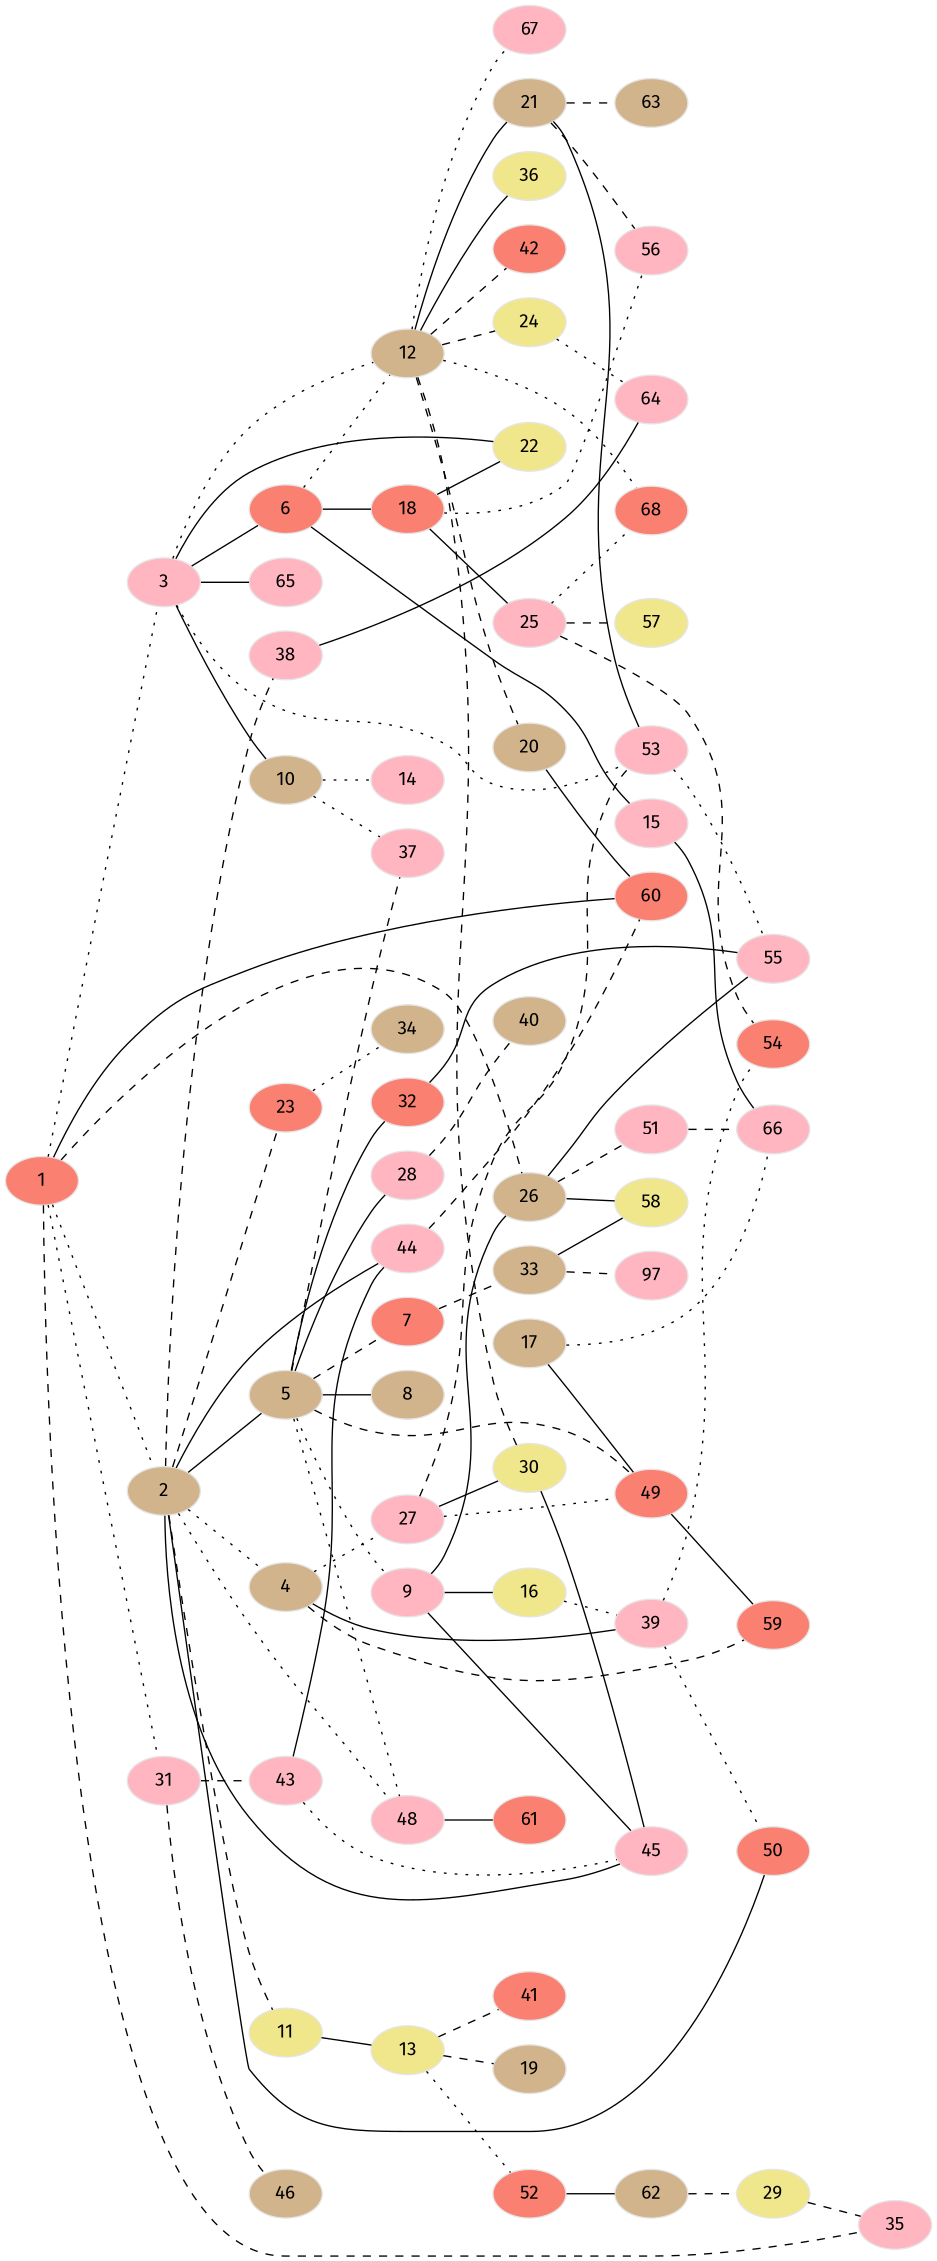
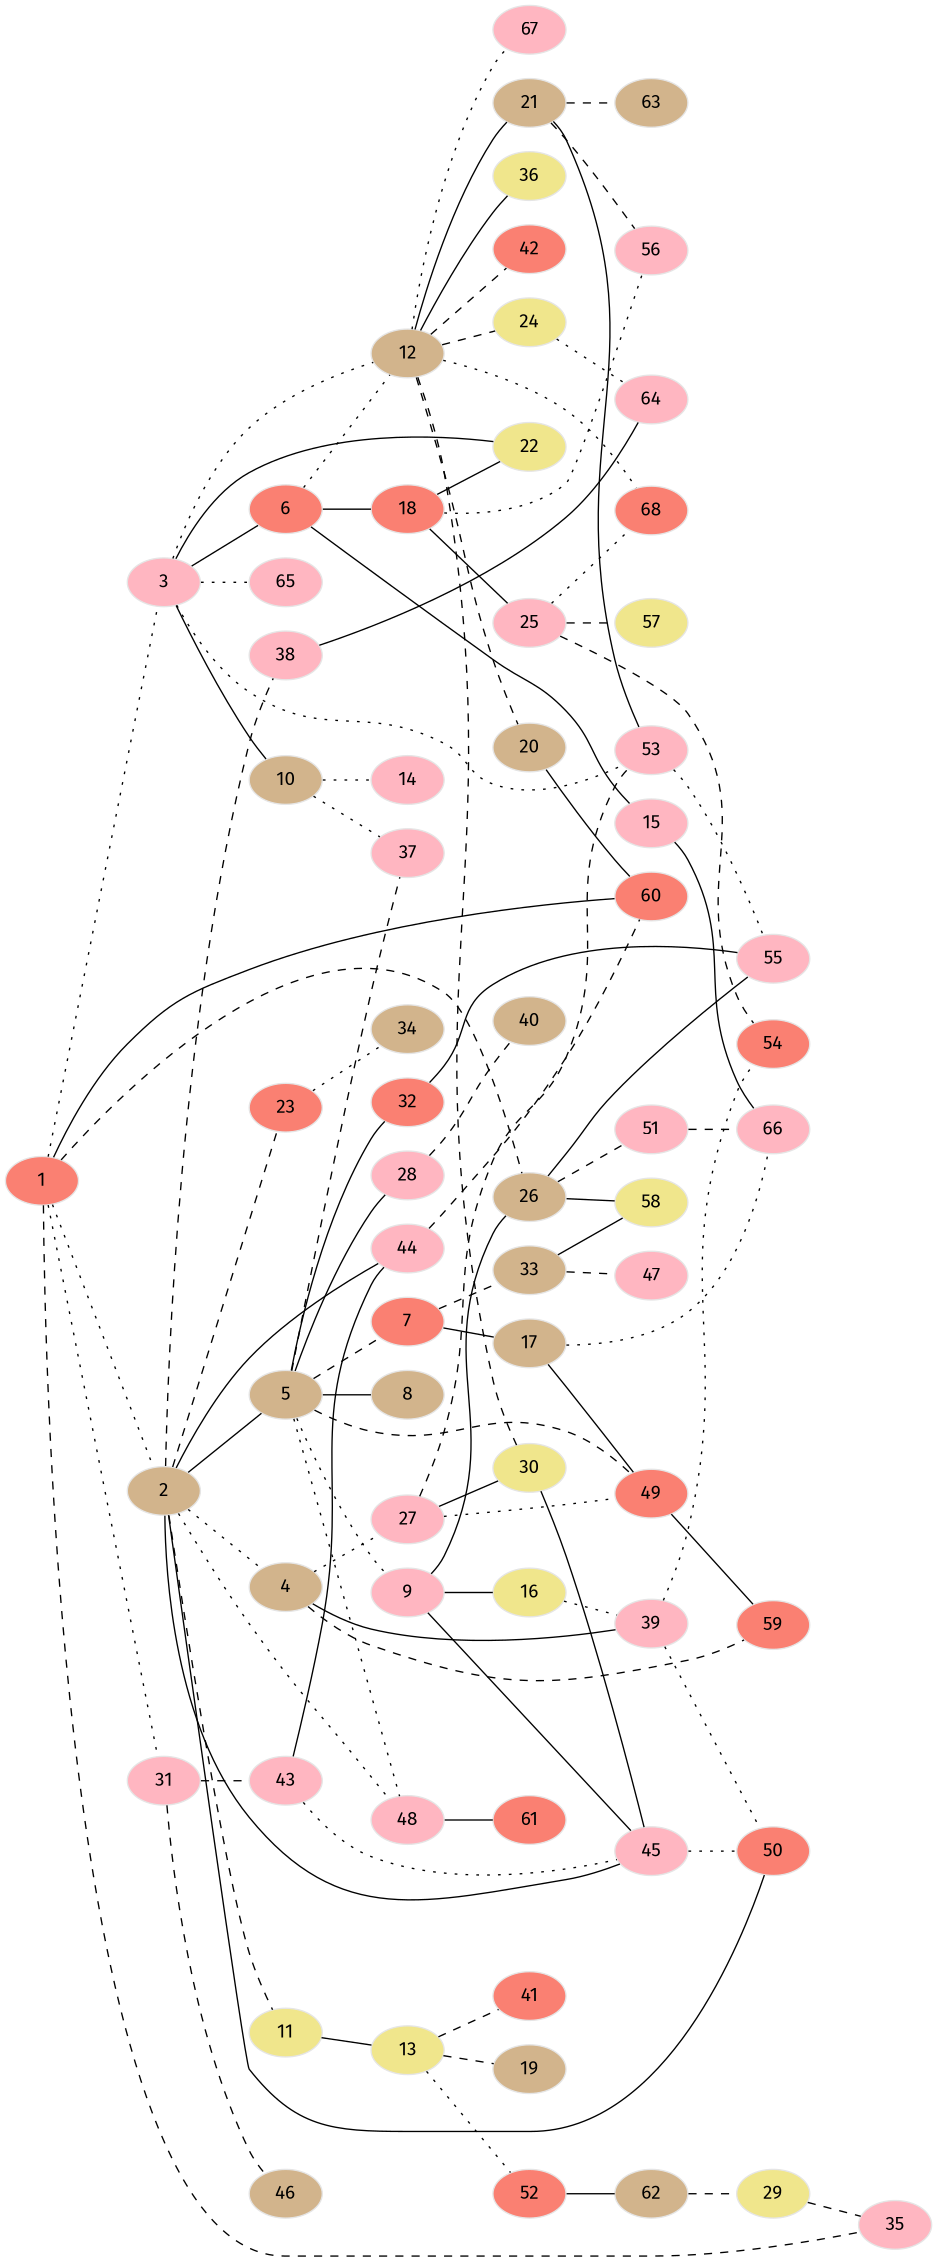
(225, 582) -> (225, 582)
(651, 1276) -> (651, 1276)
none -> (476, 1334)
none -> (713, 1851)
